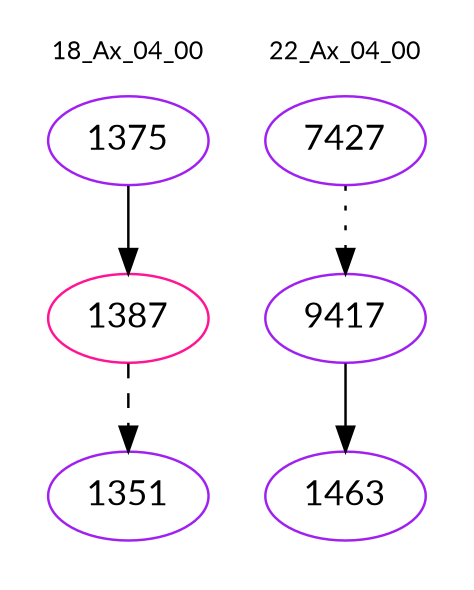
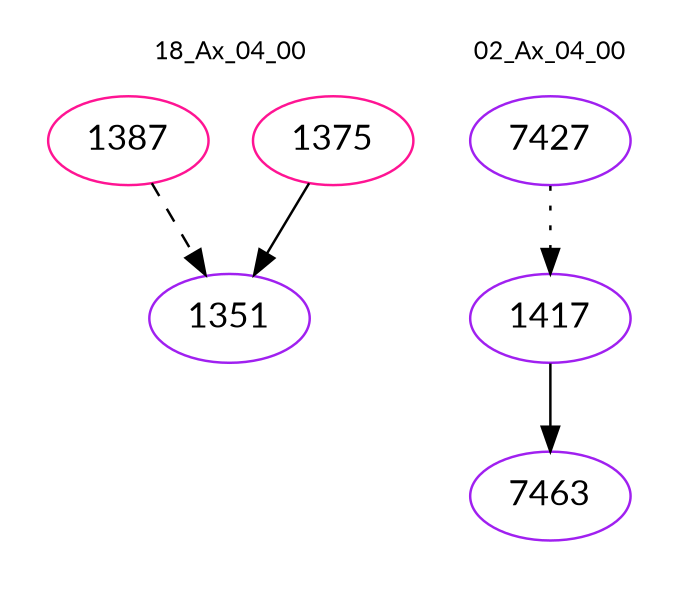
(346, 53) -> (550, 53)
(128, 141) -> (333, 141)
(128, 217) -> (288, 218)
(346, 318) -> (550, 318)
(346, 496) -> (550, 496)
